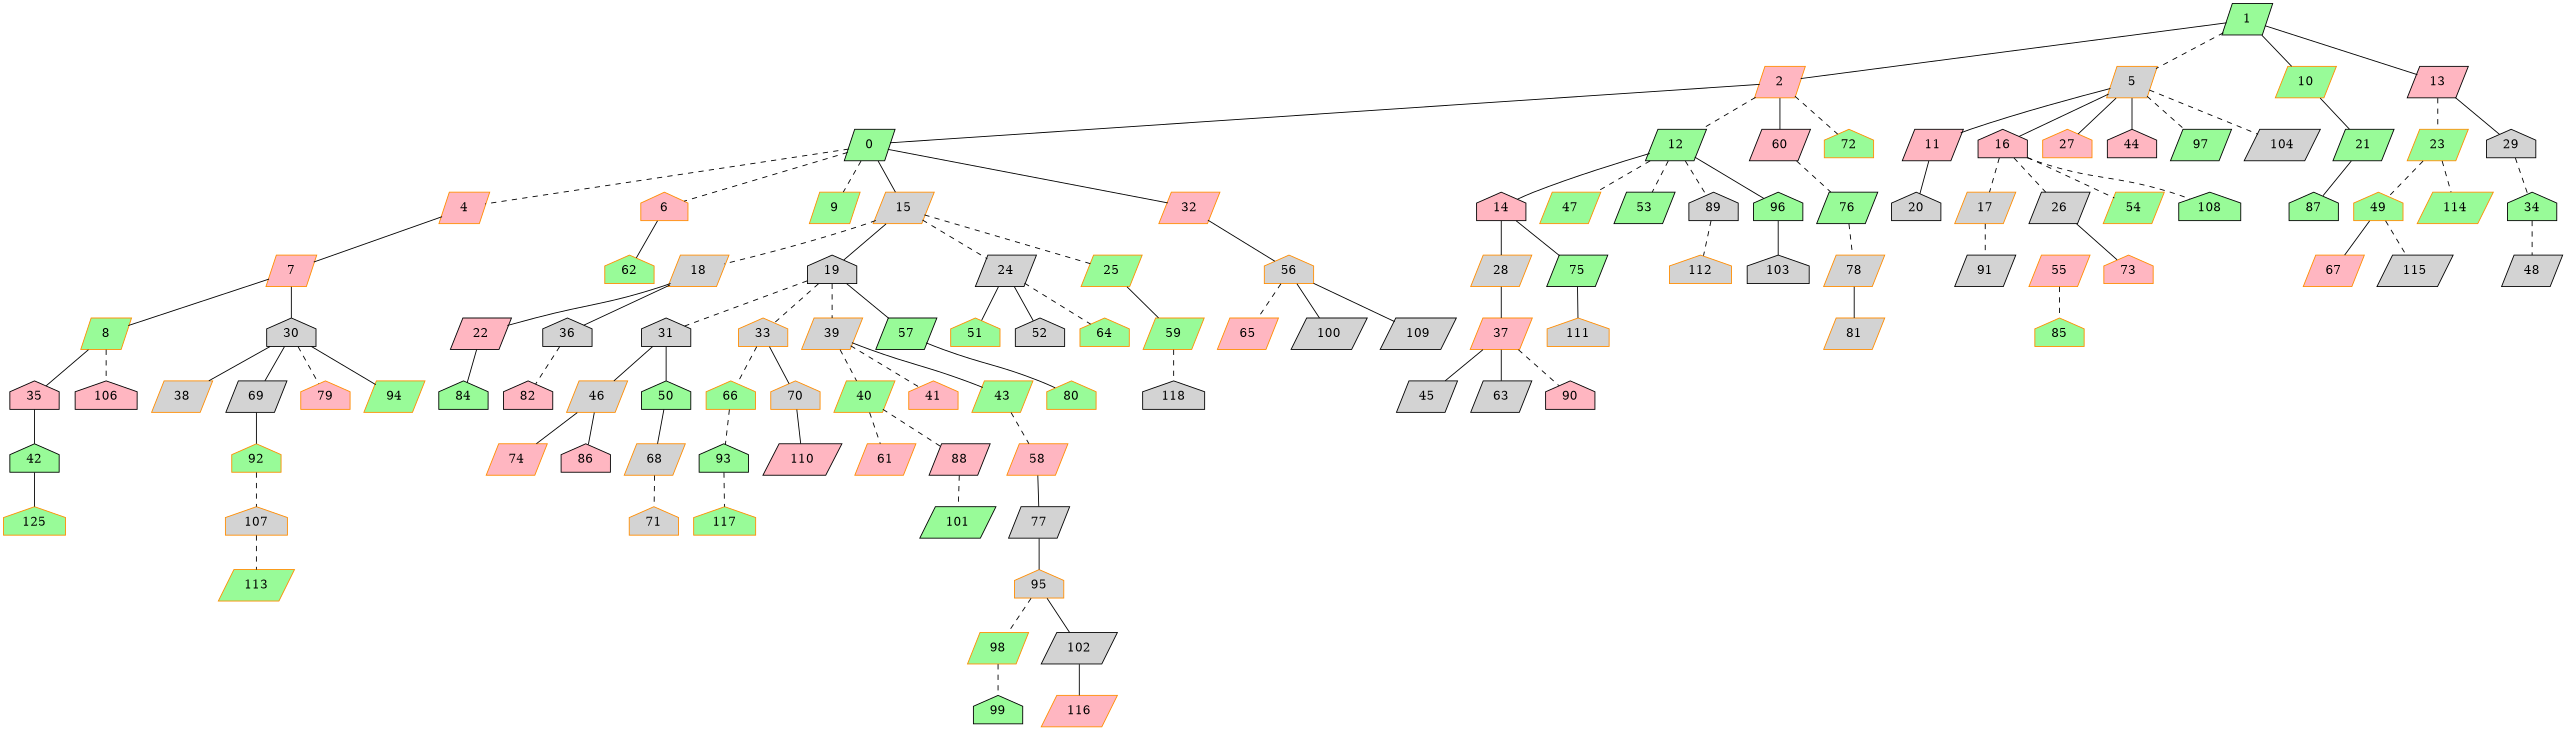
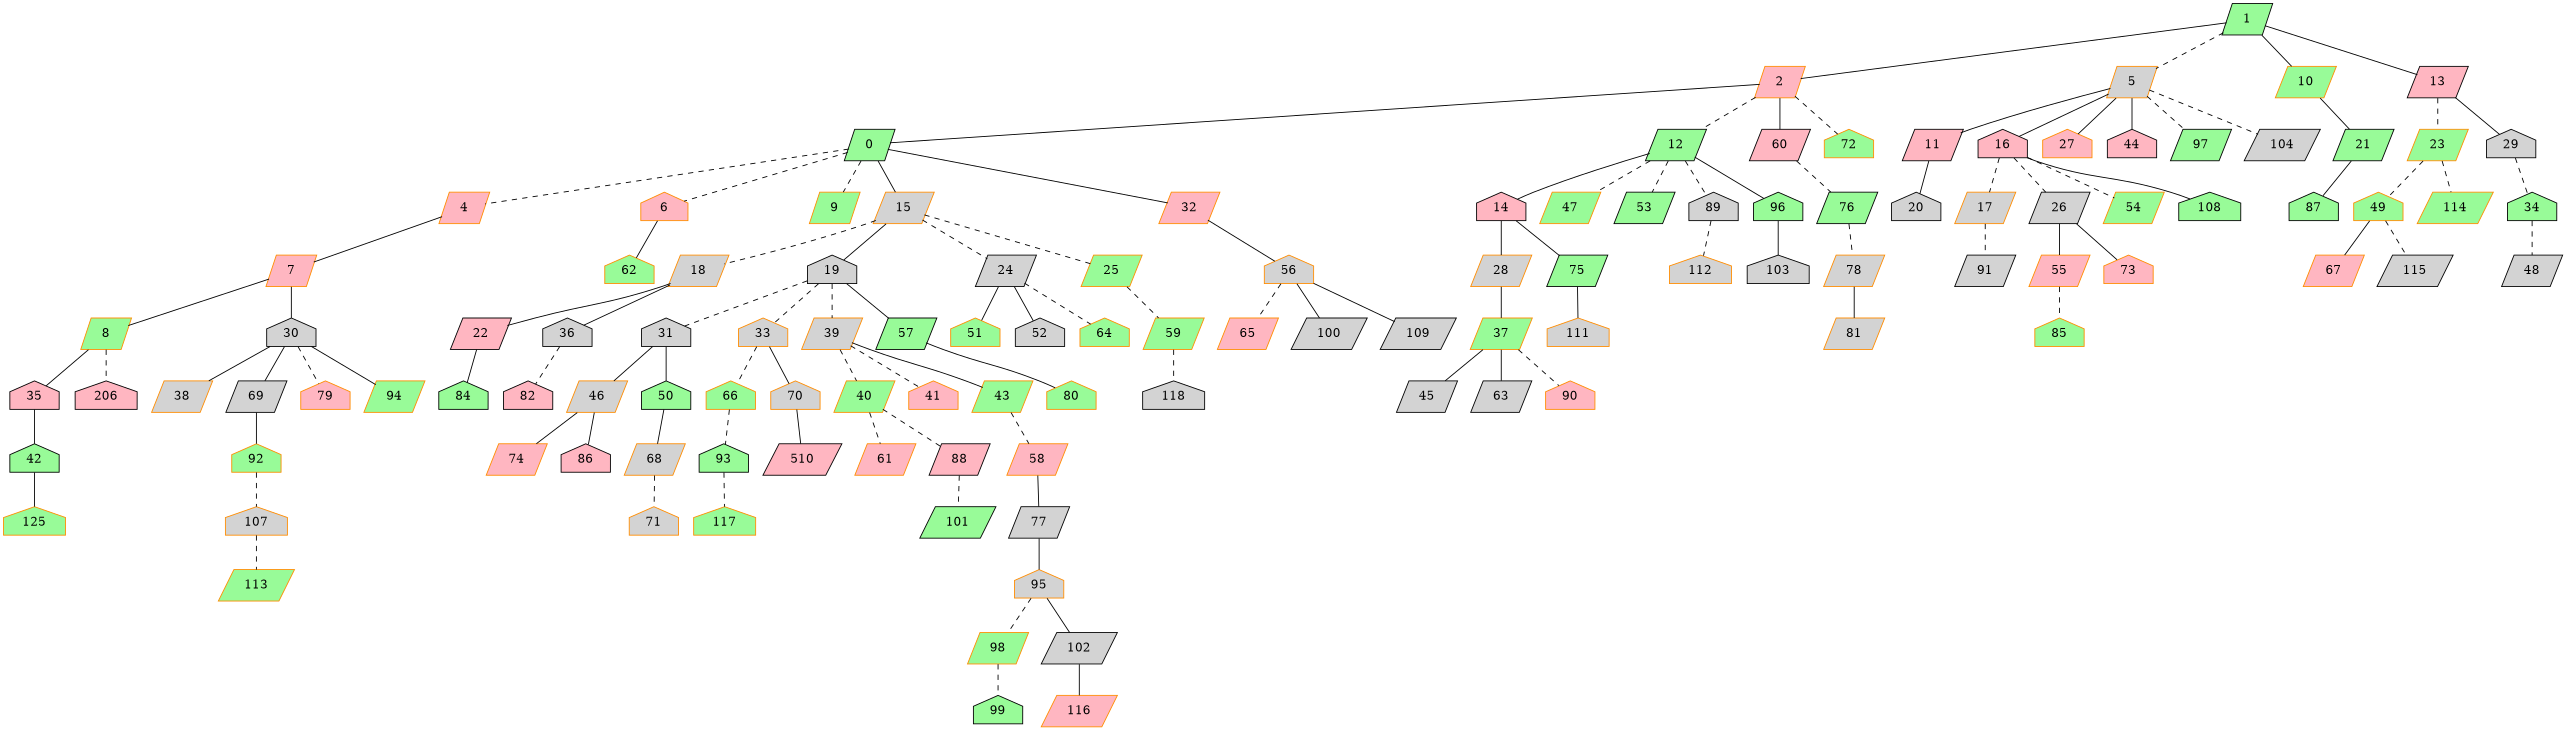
(2109, 178) -> (2109, 178)
none -> (2060, 239)
(1143, 302) -> (1143, 302)
(1501, 334) -> (1501, 334)
(106, 397) -> (106, 397)
(1570, 397) -> (1570, 397)
(802, 460) -> (802, 460)
